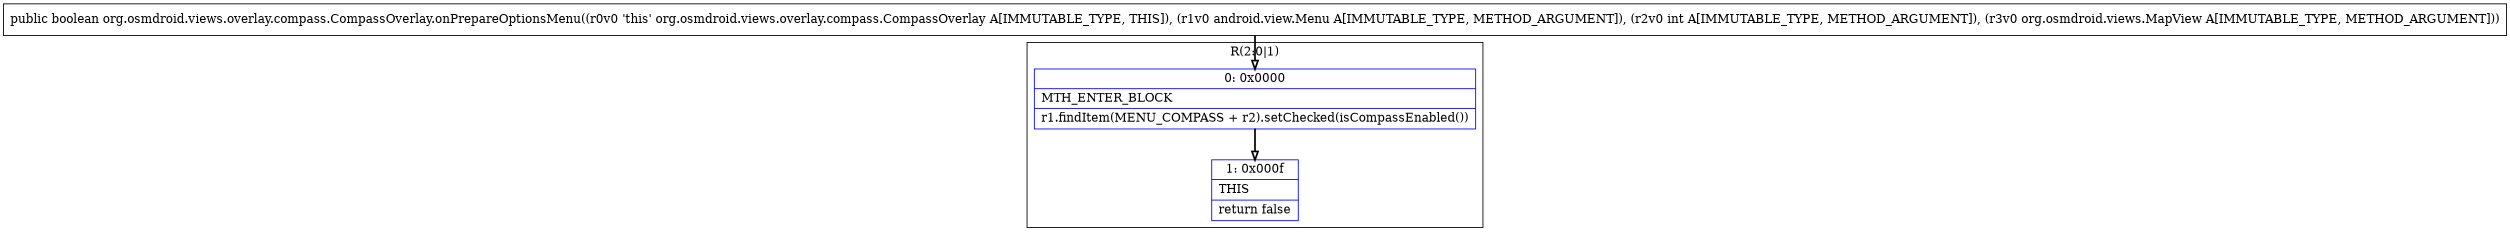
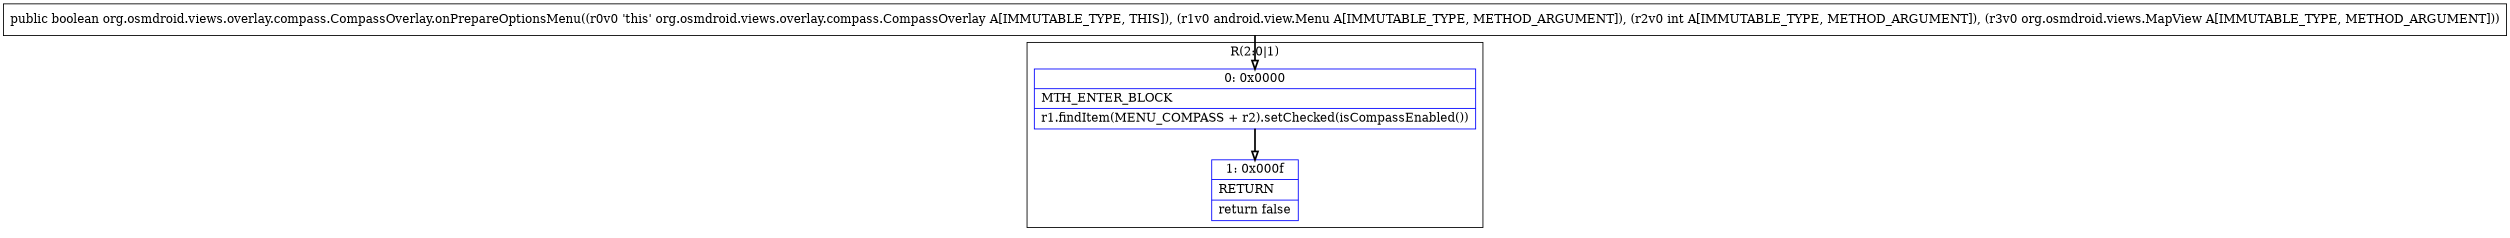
(1234, 189) -> (1246, 189)
